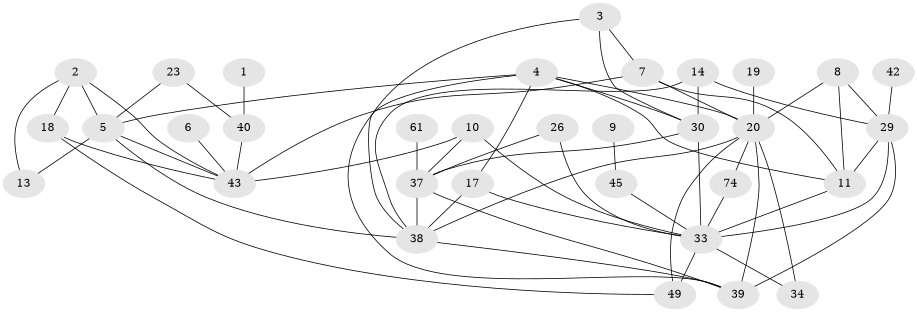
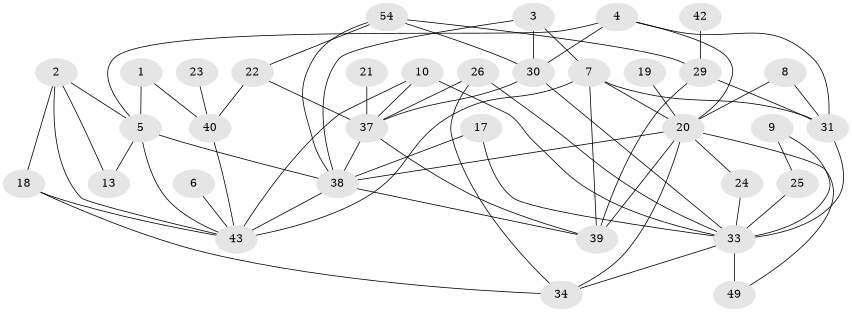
none -> (253, 73)
(698, 73) -> (387, 17)
(139, 100) -> (141, 100)
(863, 100) -> none
(417, 128) -> (367, 73)
(508, 130) -> none
(616, 184) -> (798, 184)
(731, 184) -> (742, 184)
(845, 184) -> (828, 128)
none -> (473, 188)
none -> (287, 212)
(828, 218) -> (825, 199)
(402, 260) -> (593, 152)
(343, 268) -> (285, 268)
